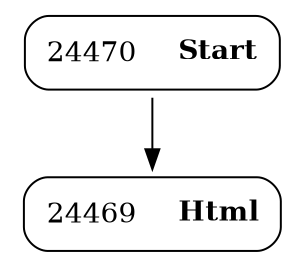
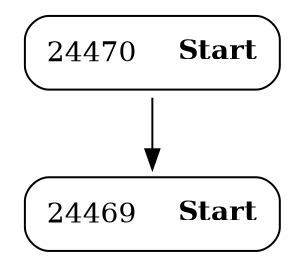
(219, 212) -> (218, 212)
